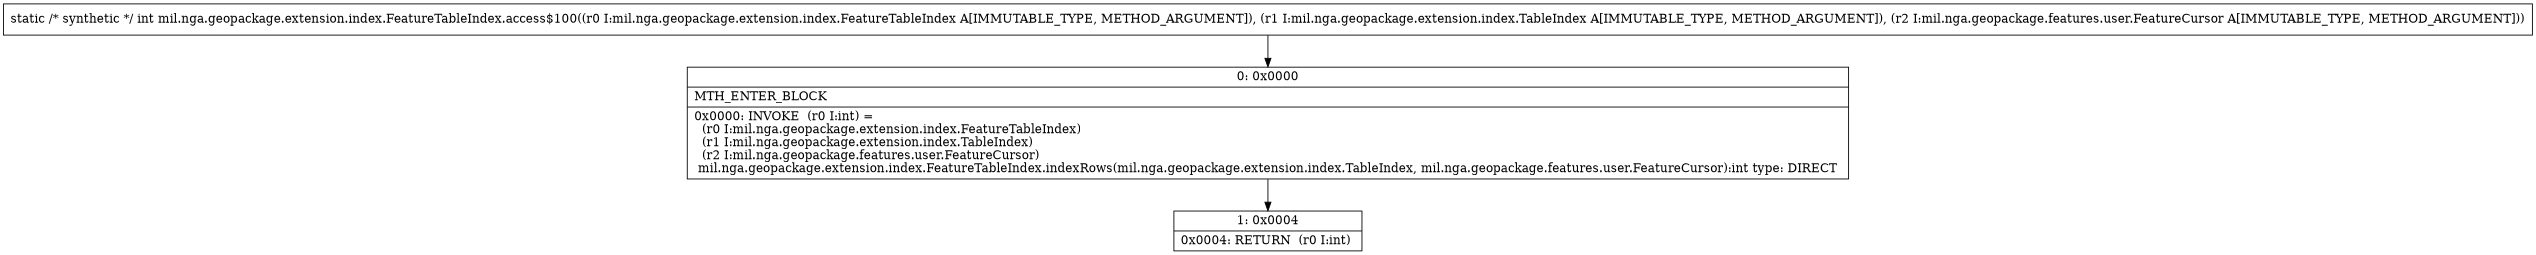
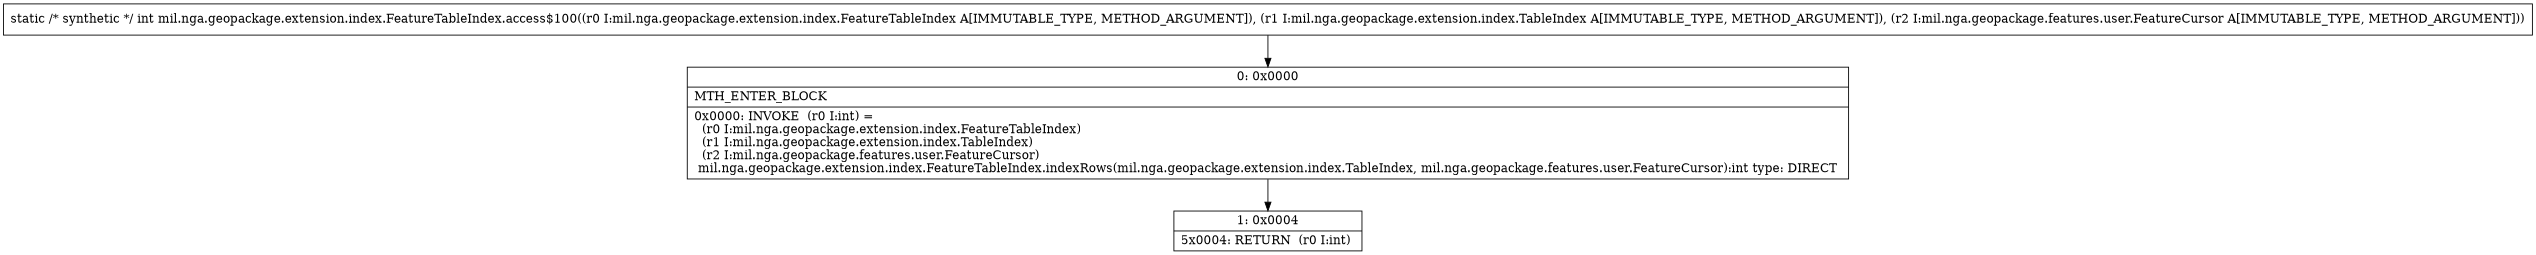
(1268, 240) -> (1268, 240)
